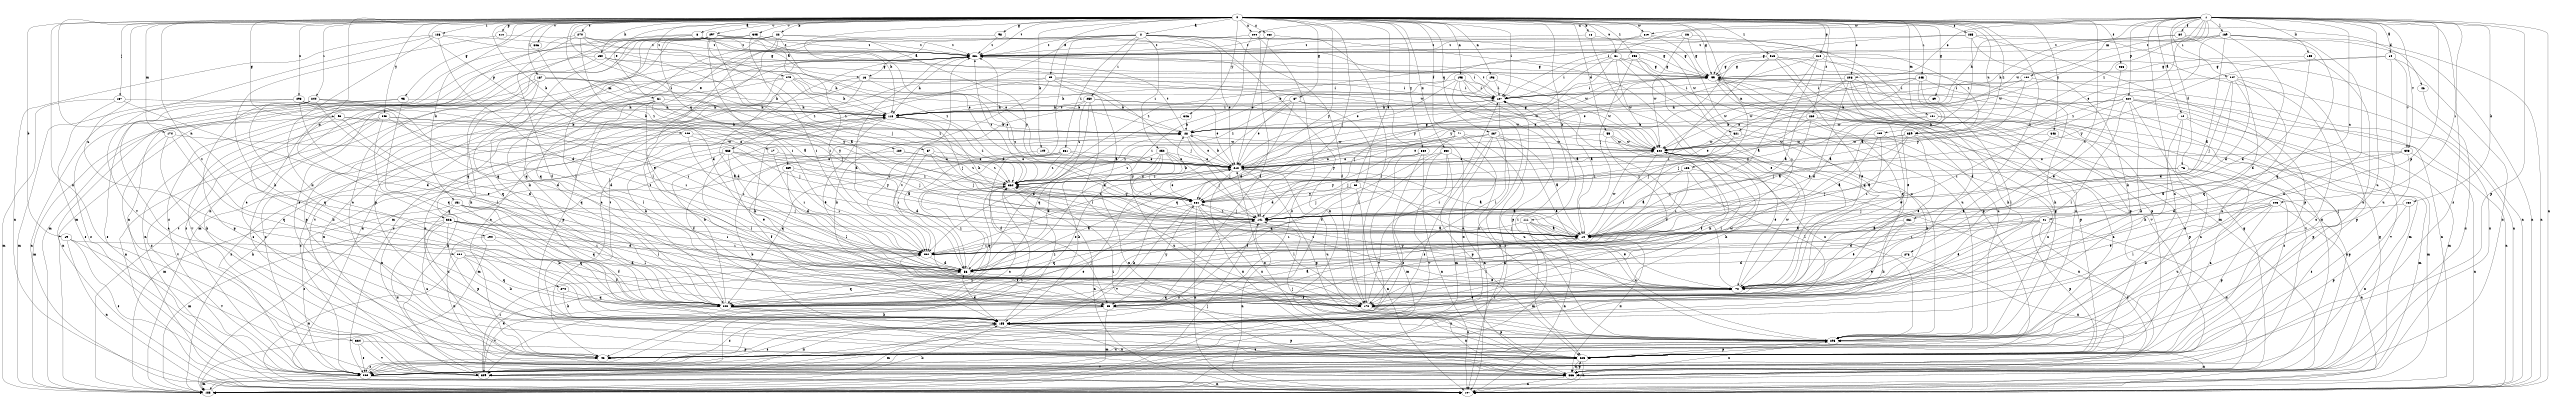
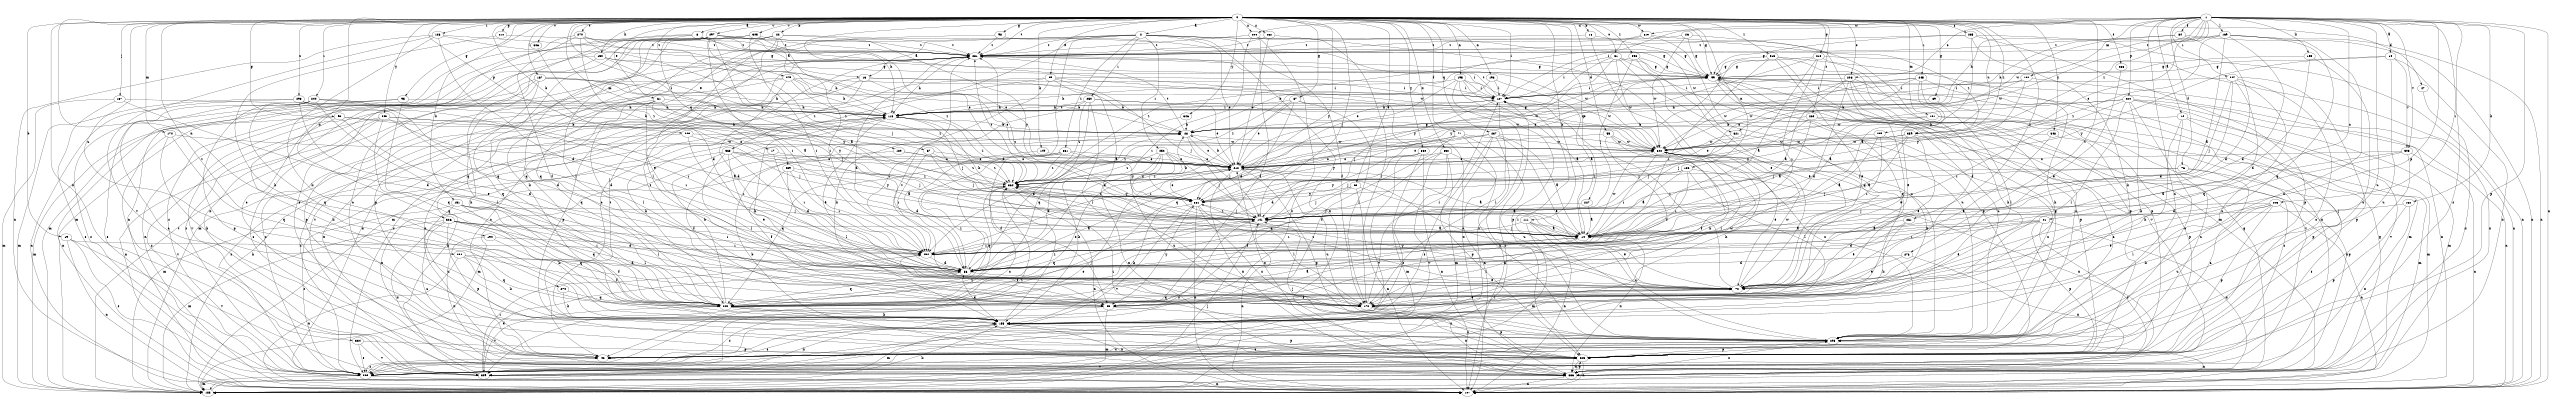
(2423, 88) -> (2423, 88)
none -> (1587, 203)
